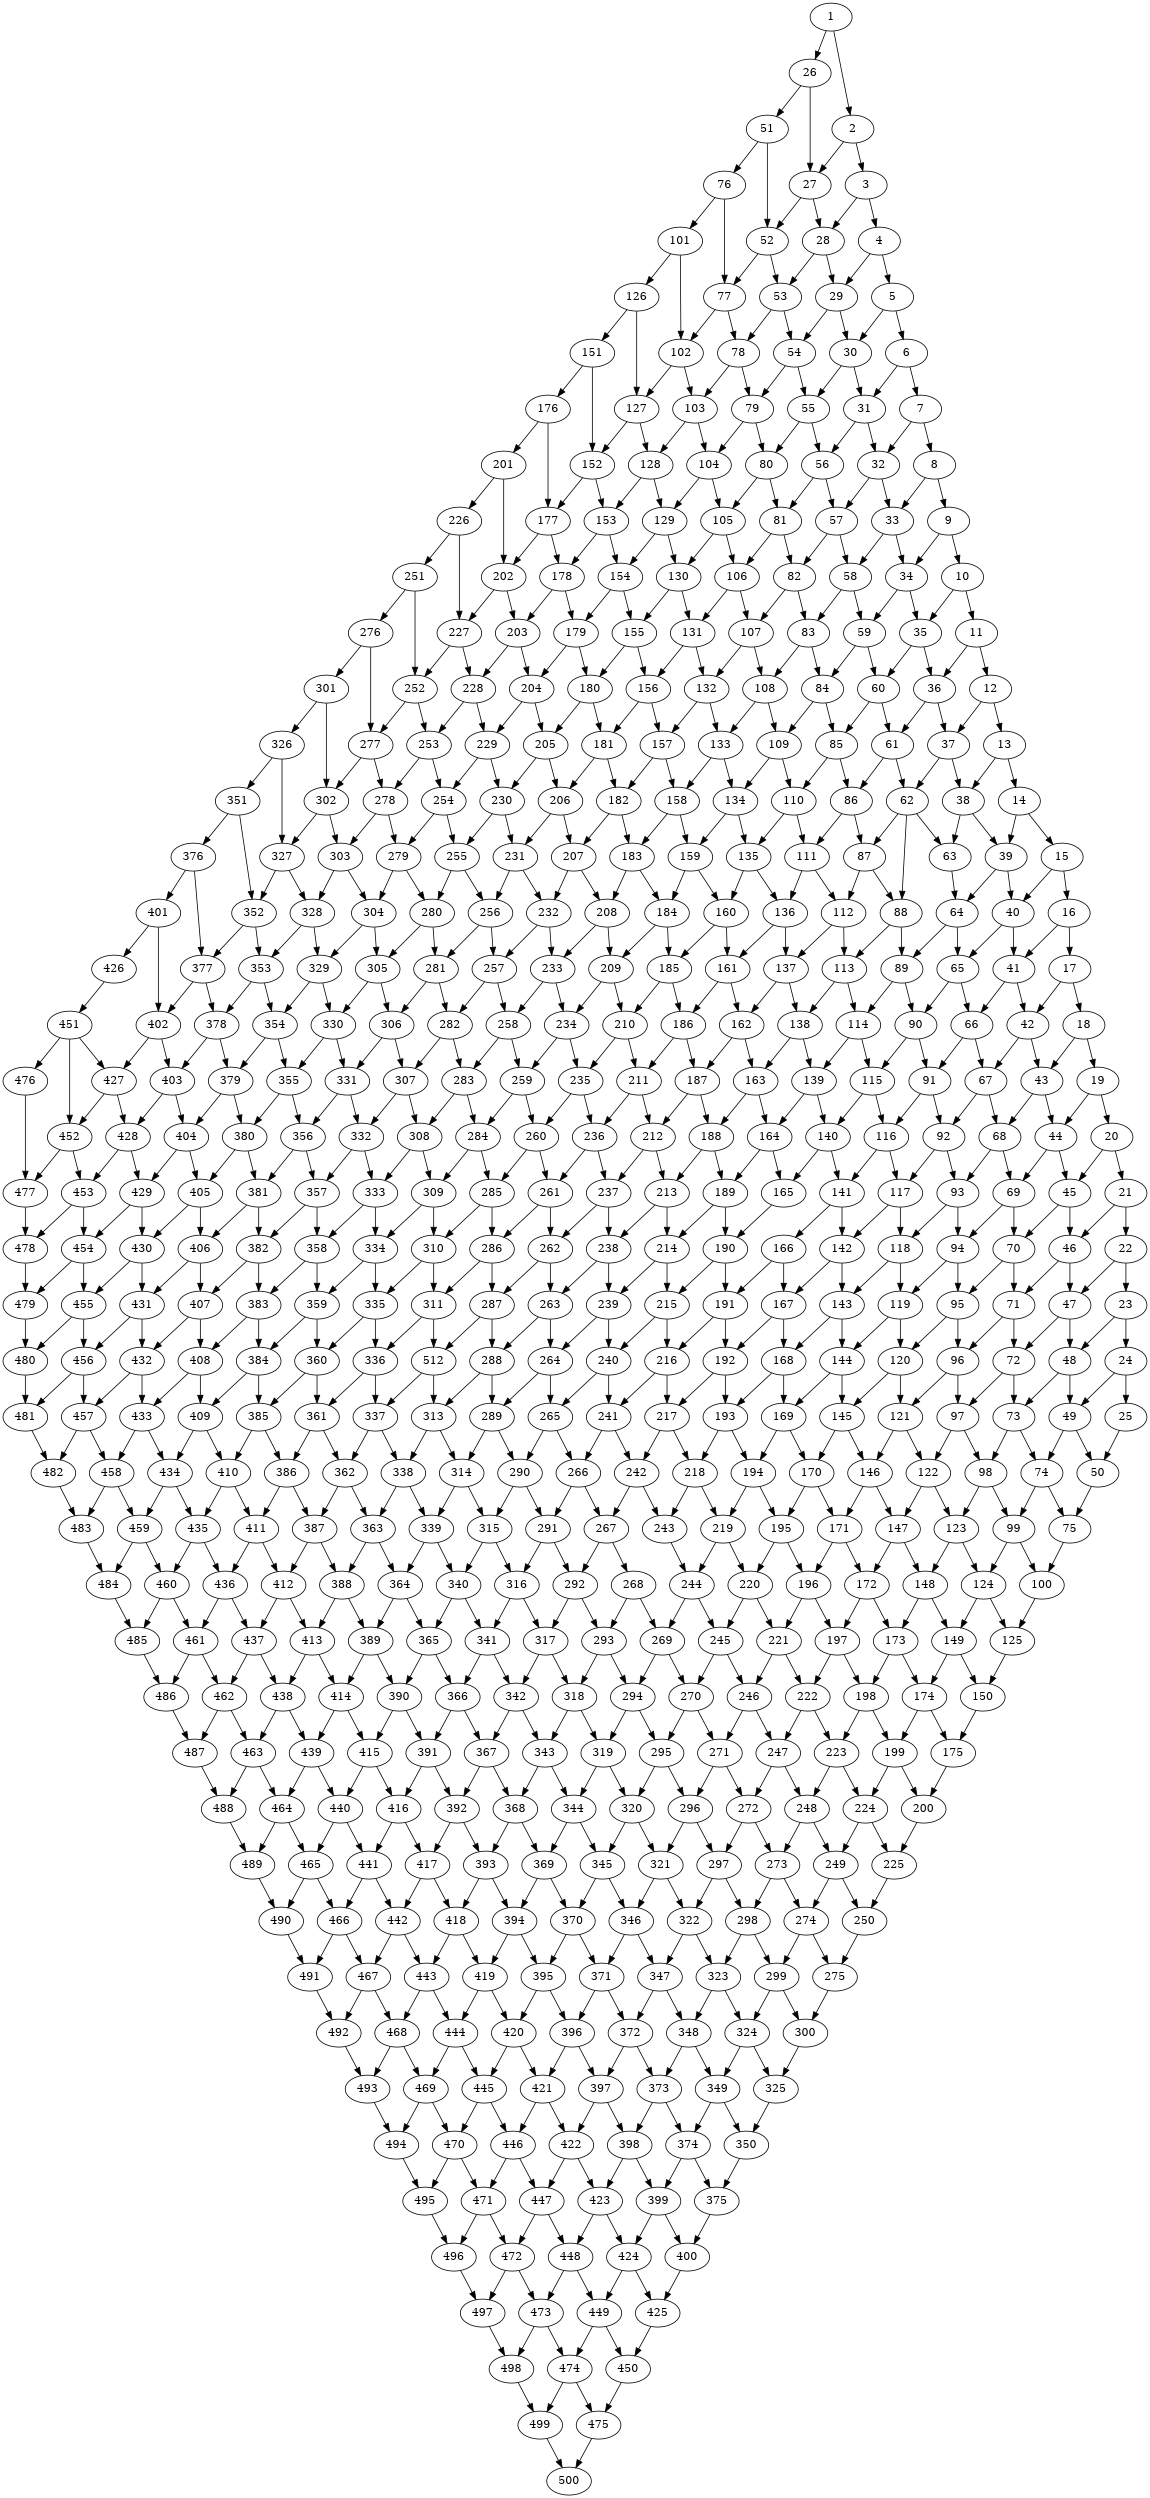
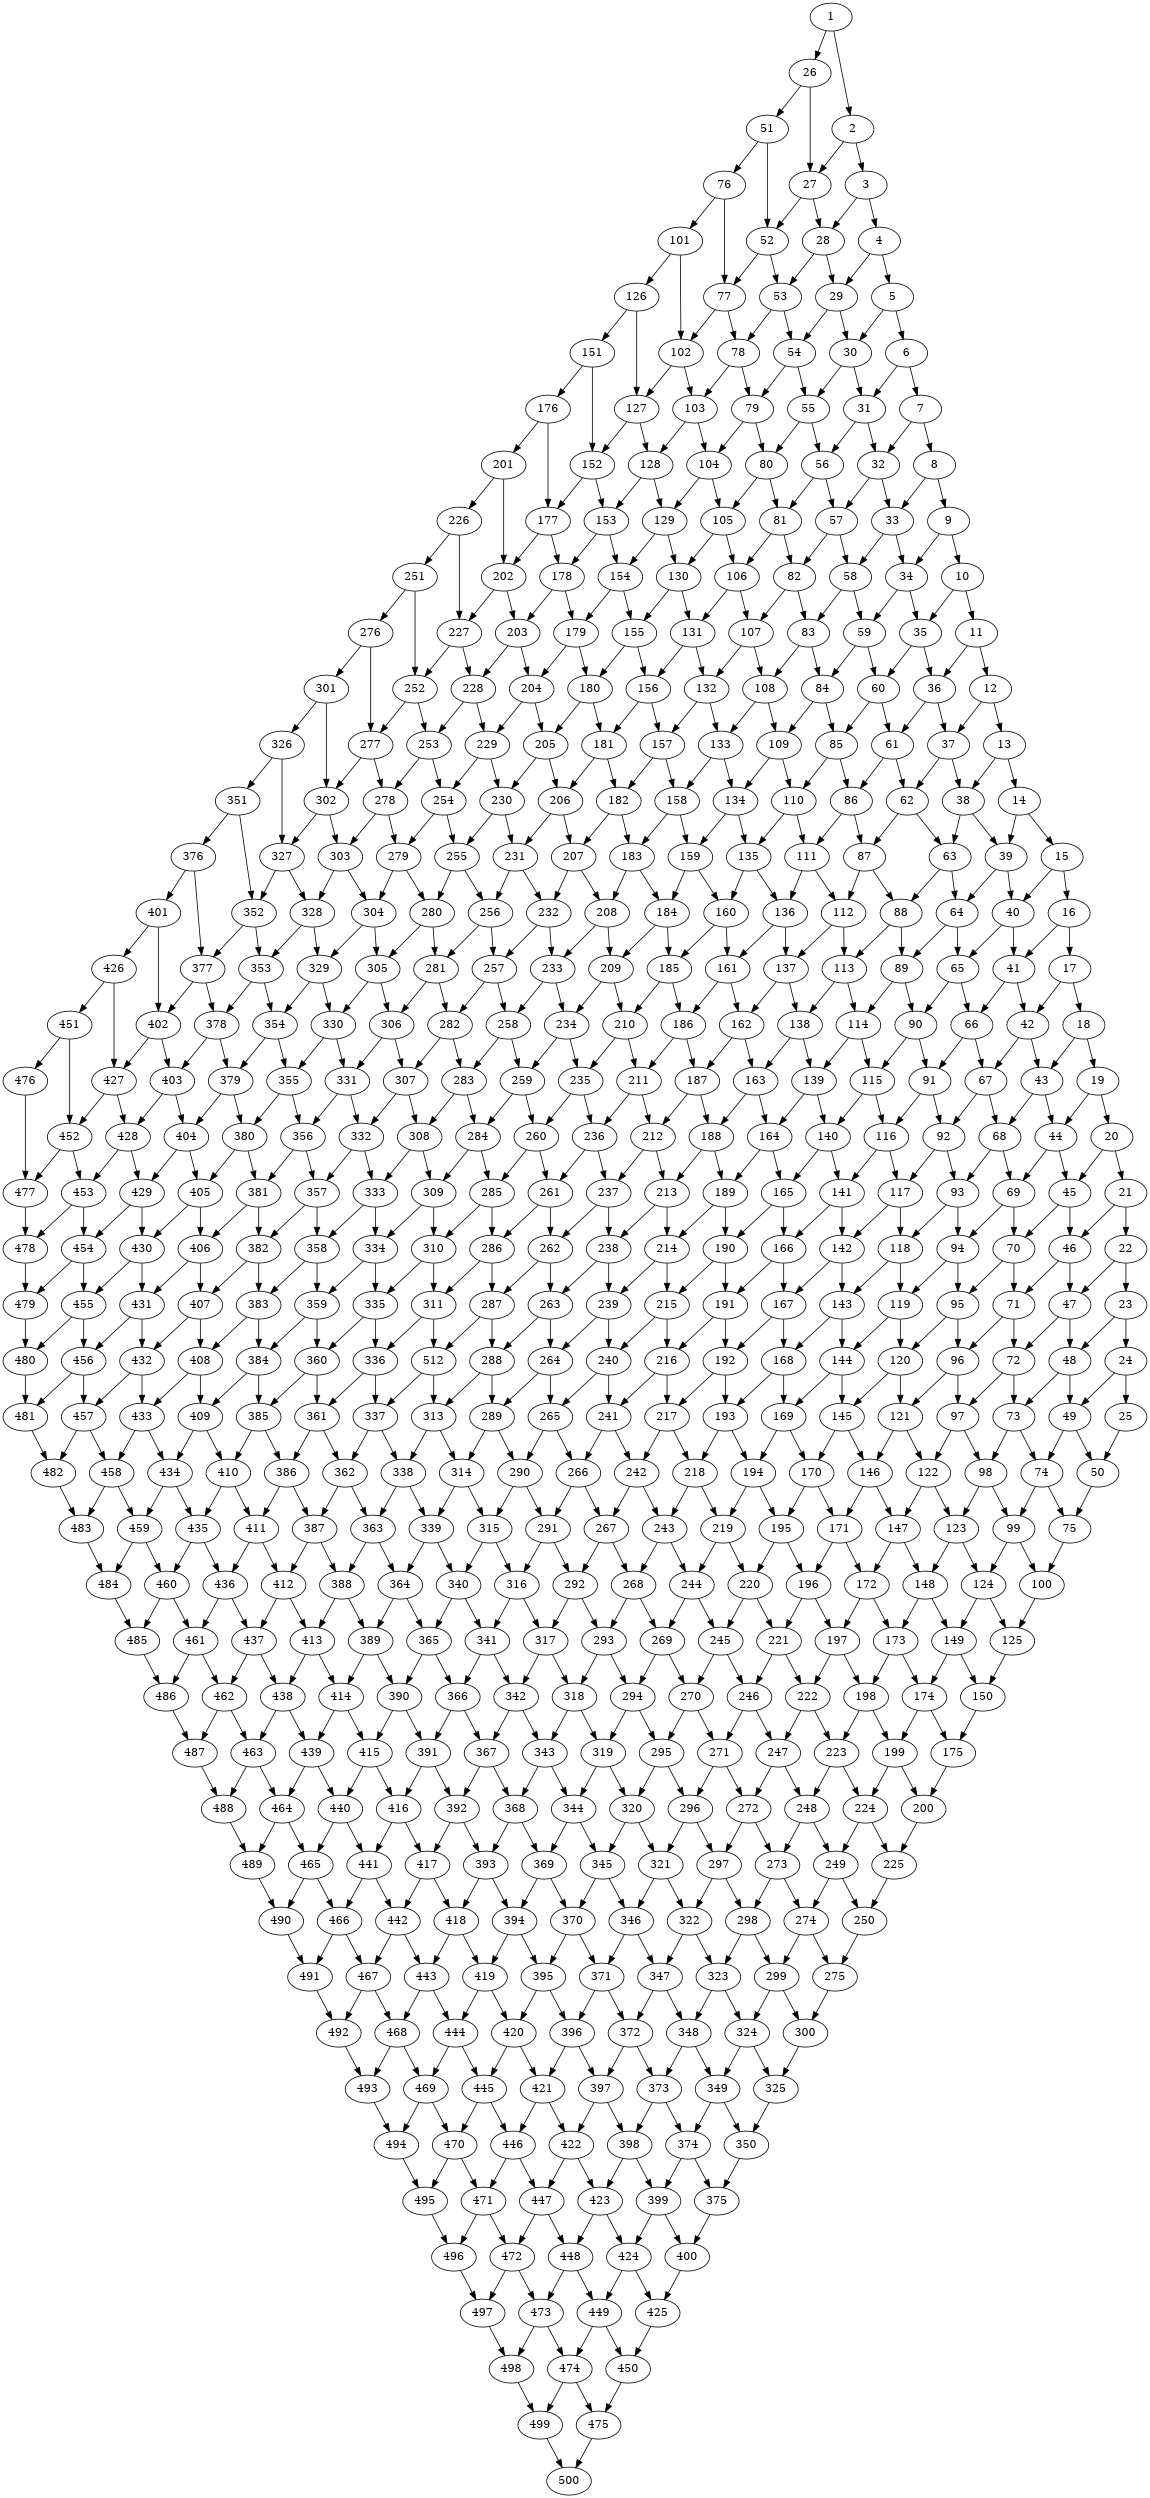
(904, 853) -> (928, 882)
(89, 1050) -> (114, 1021)
none -> (784, 1217)
none -> (651, 1554)
